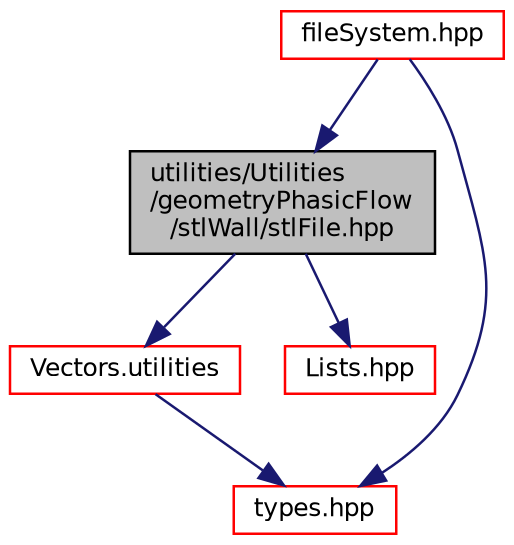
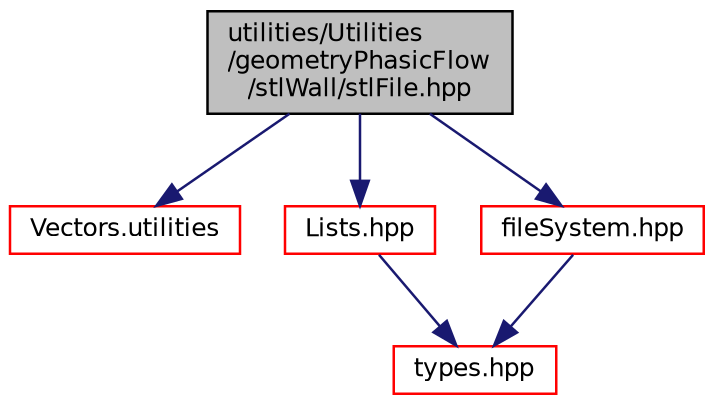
(354, 95) -> (485, 153)
(209, 432) -> (410, 291)
